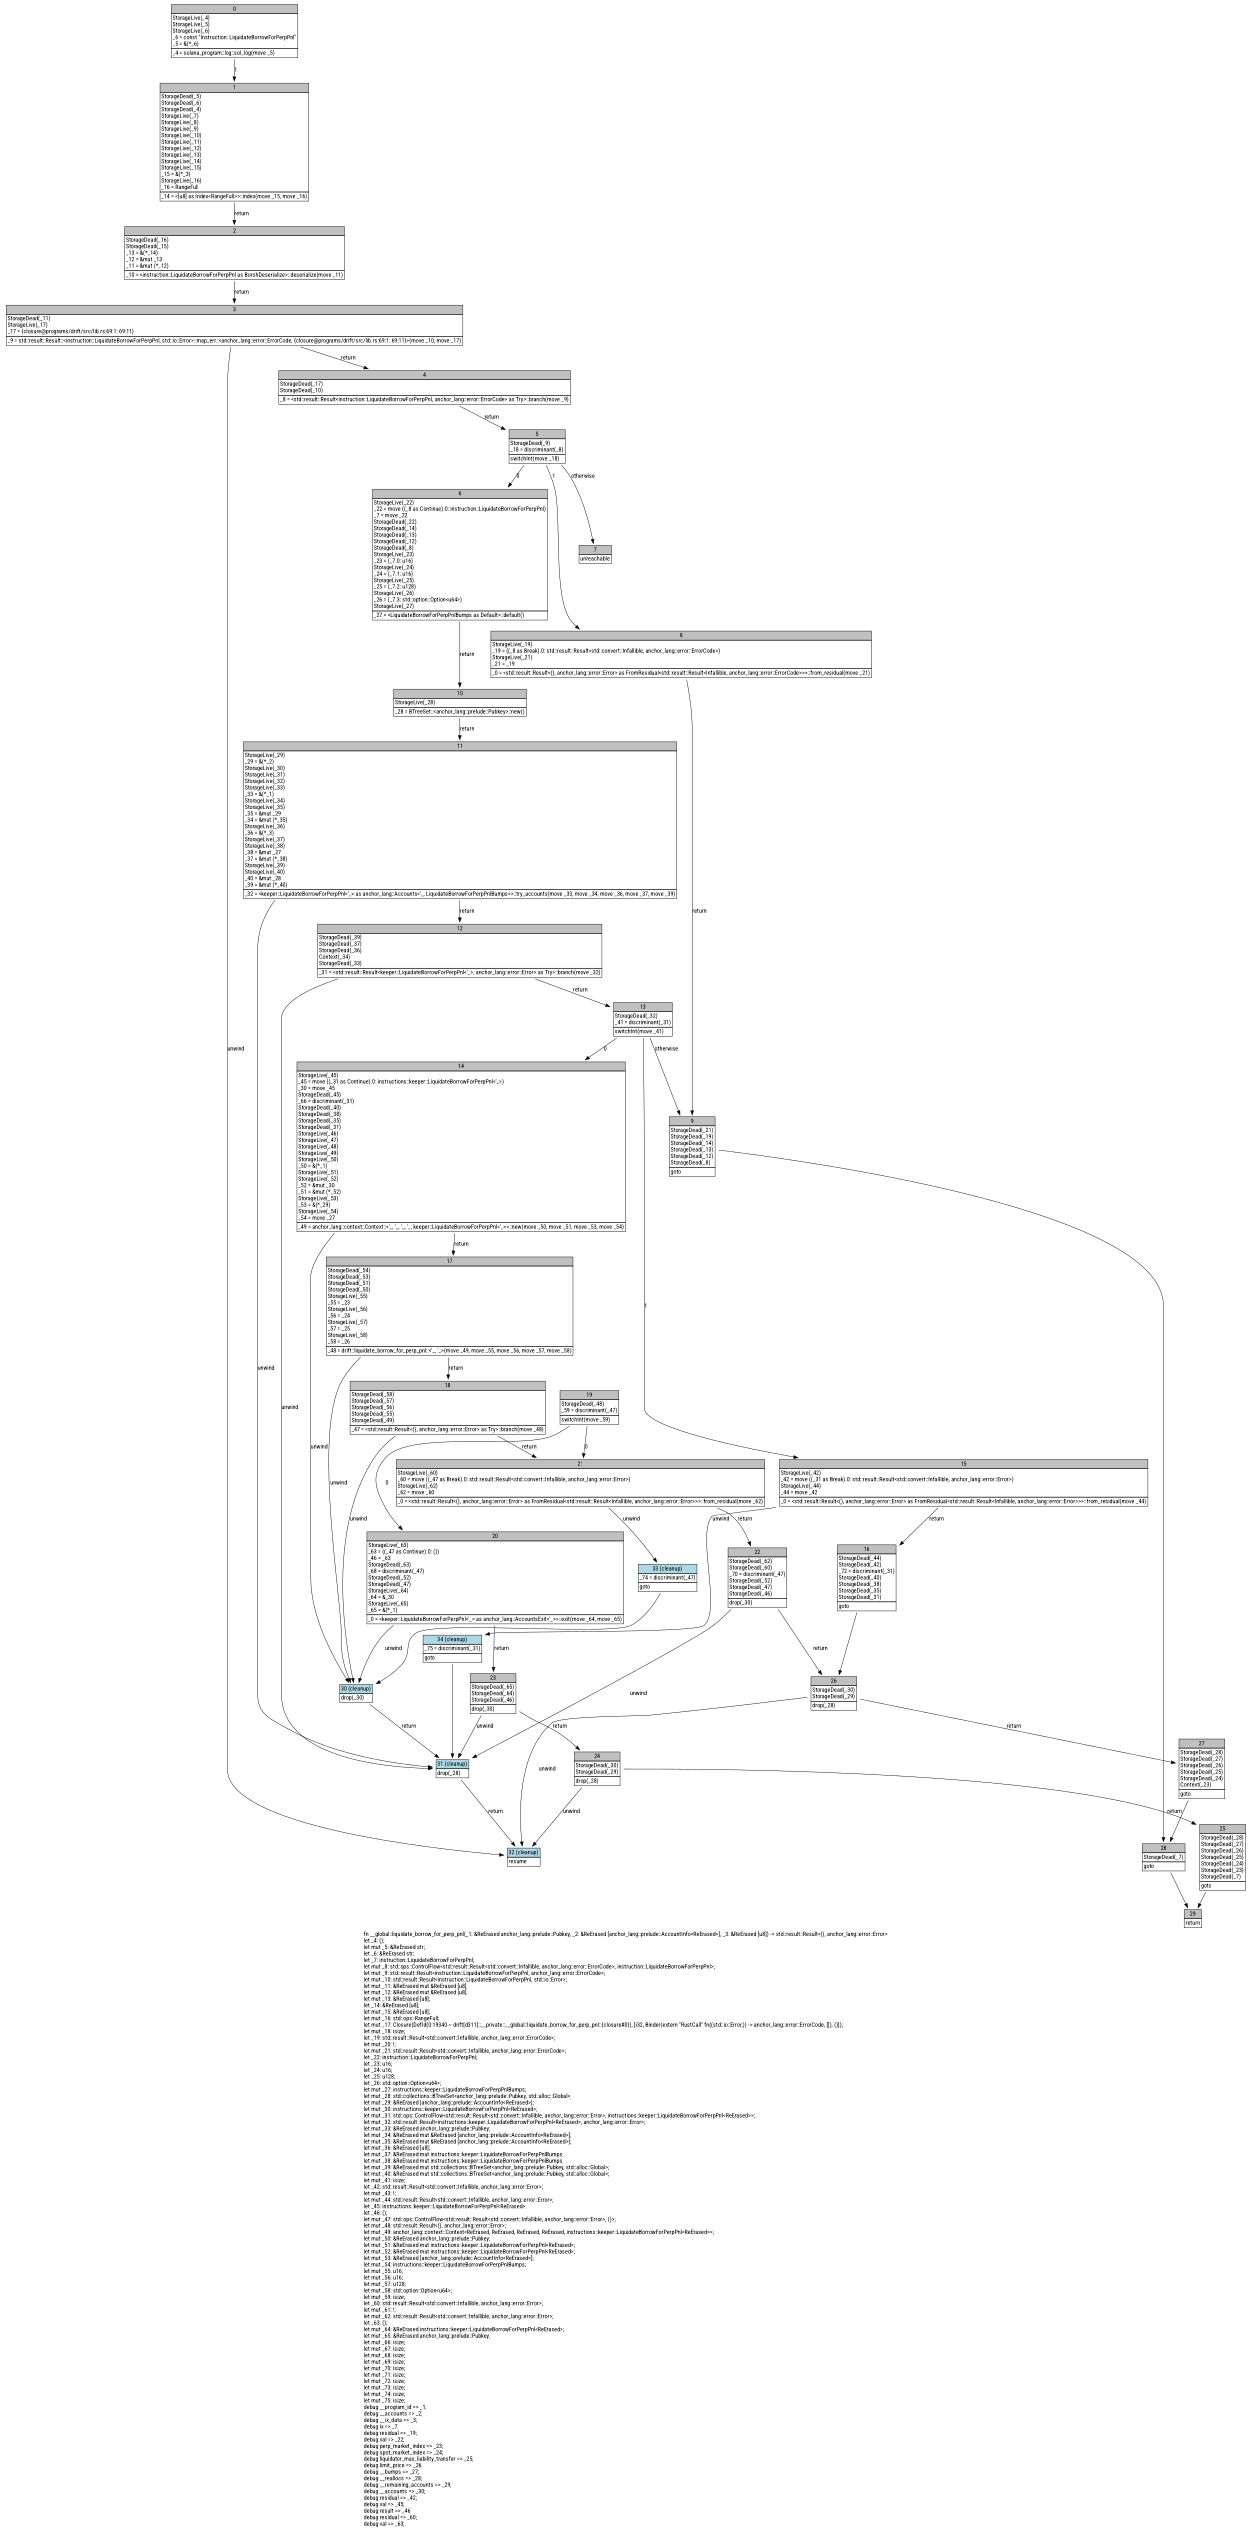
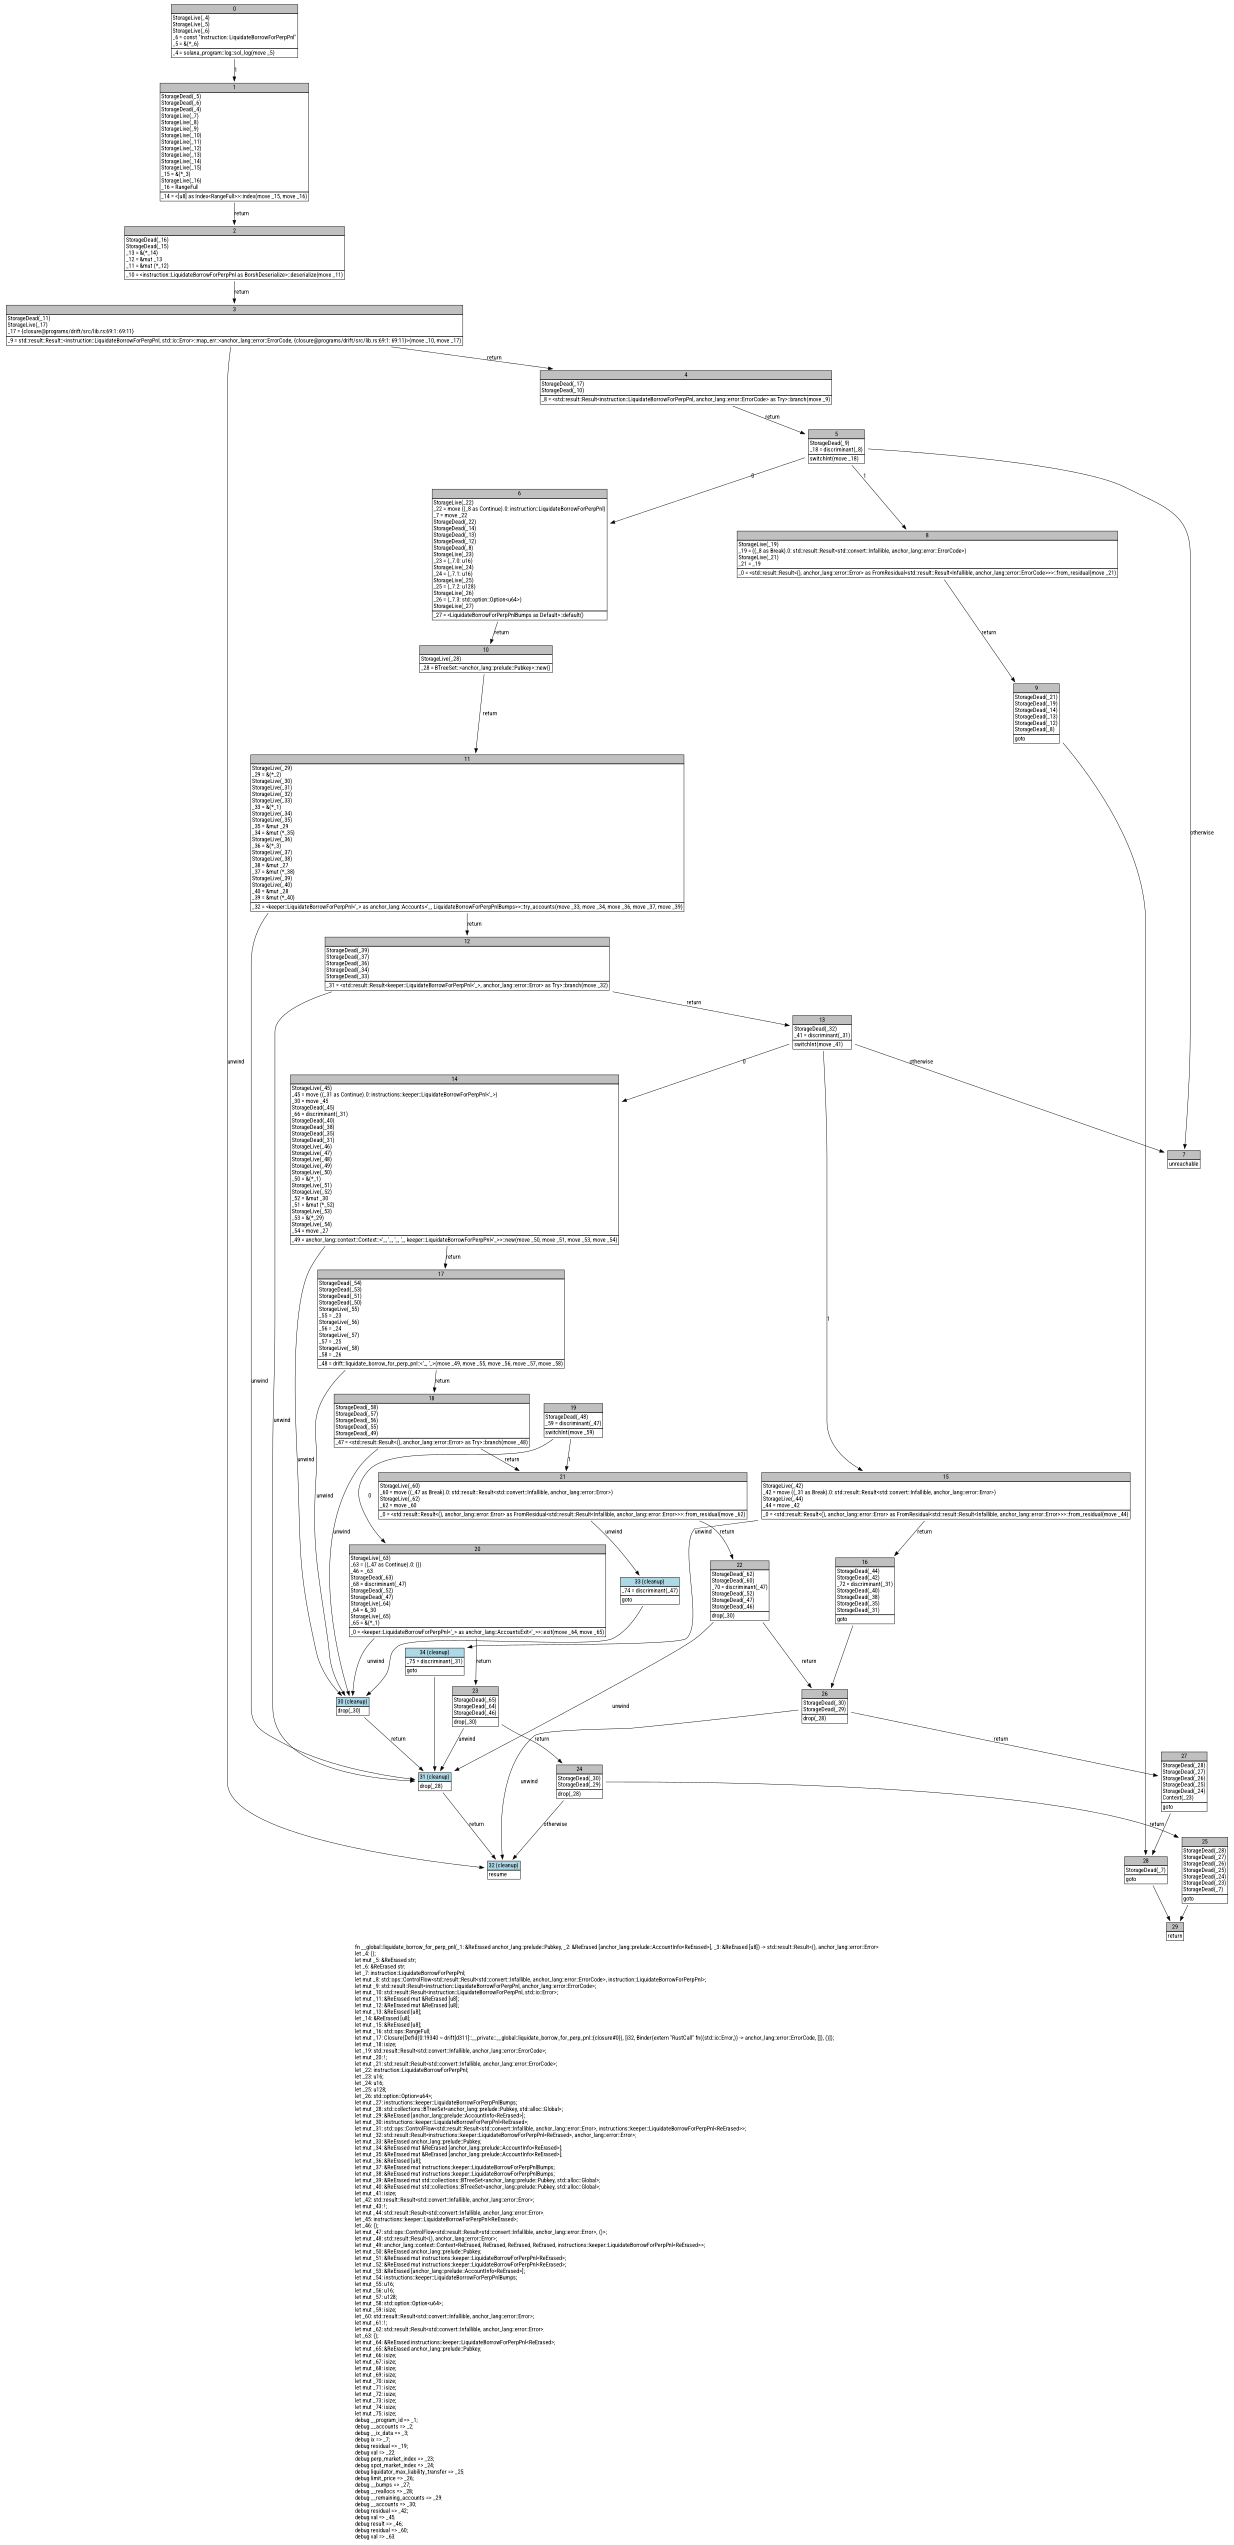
(335, 957) -> (348, 970)
(664, 1075) -> (1008, 1098)
(586, 1447) -> (569, 1460)
(572, 1811) -> (555, 1824)
